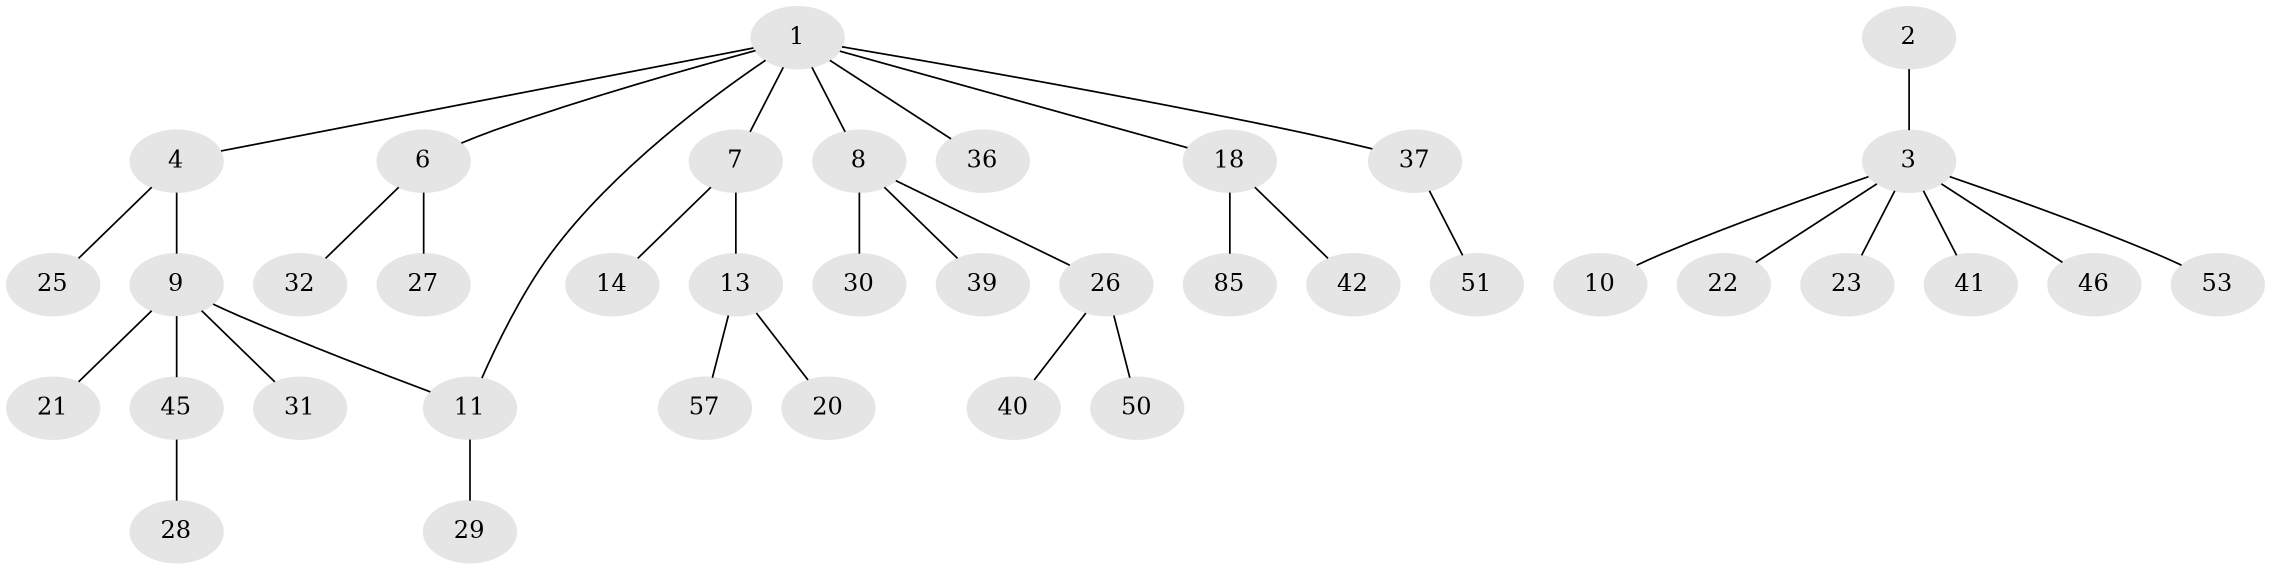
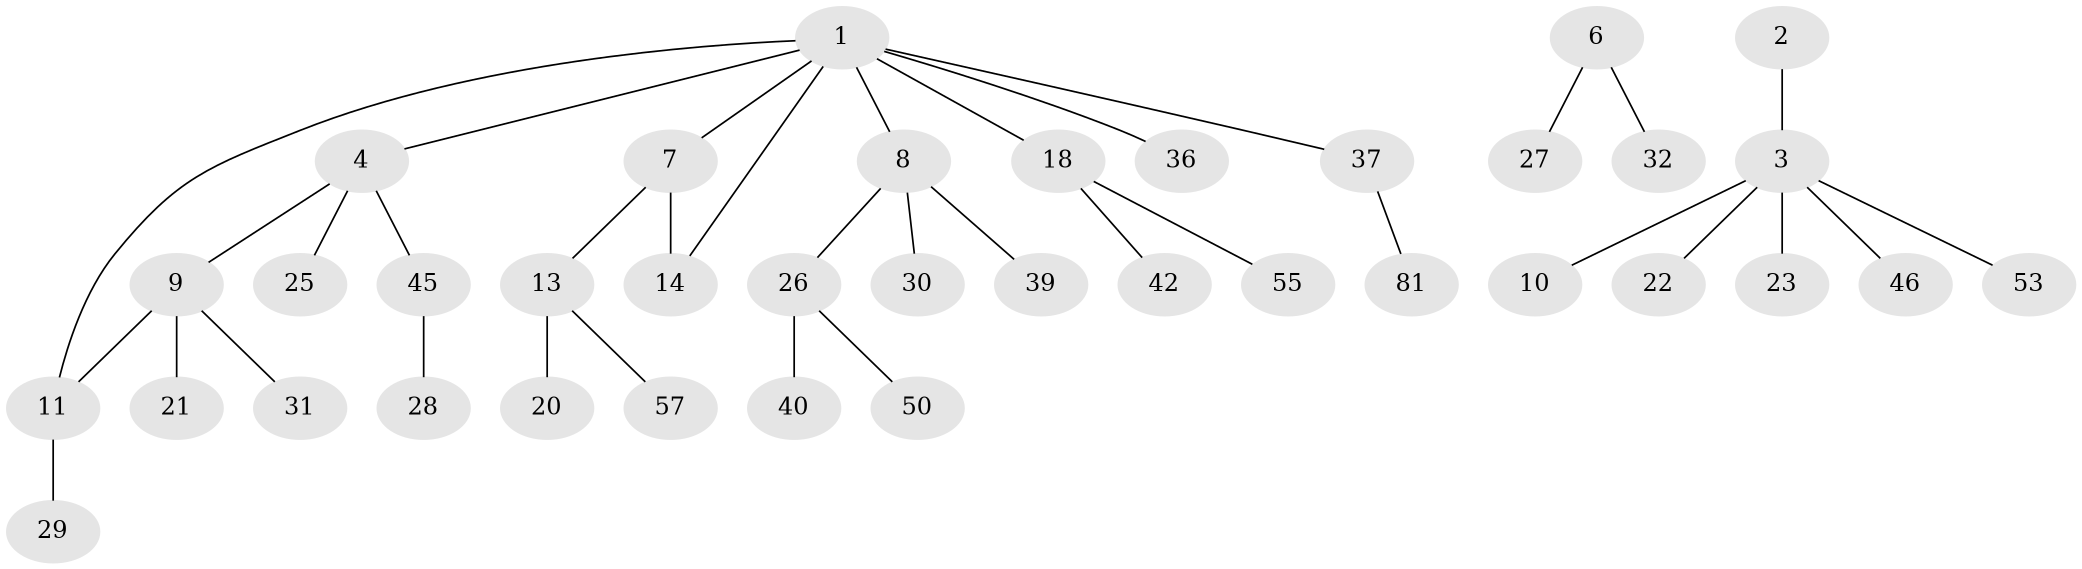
(607, 93) -> (756, 161)
(1230, 285) -> (1288, 285)
(1477, 285) -> (1412, 285)
(1971, 285) -> none
(177, 347) -> (393, 223)
